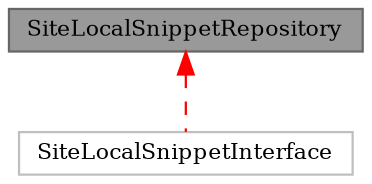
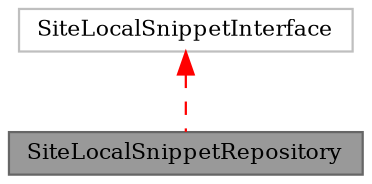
(186, 103) -> (186, 103)
